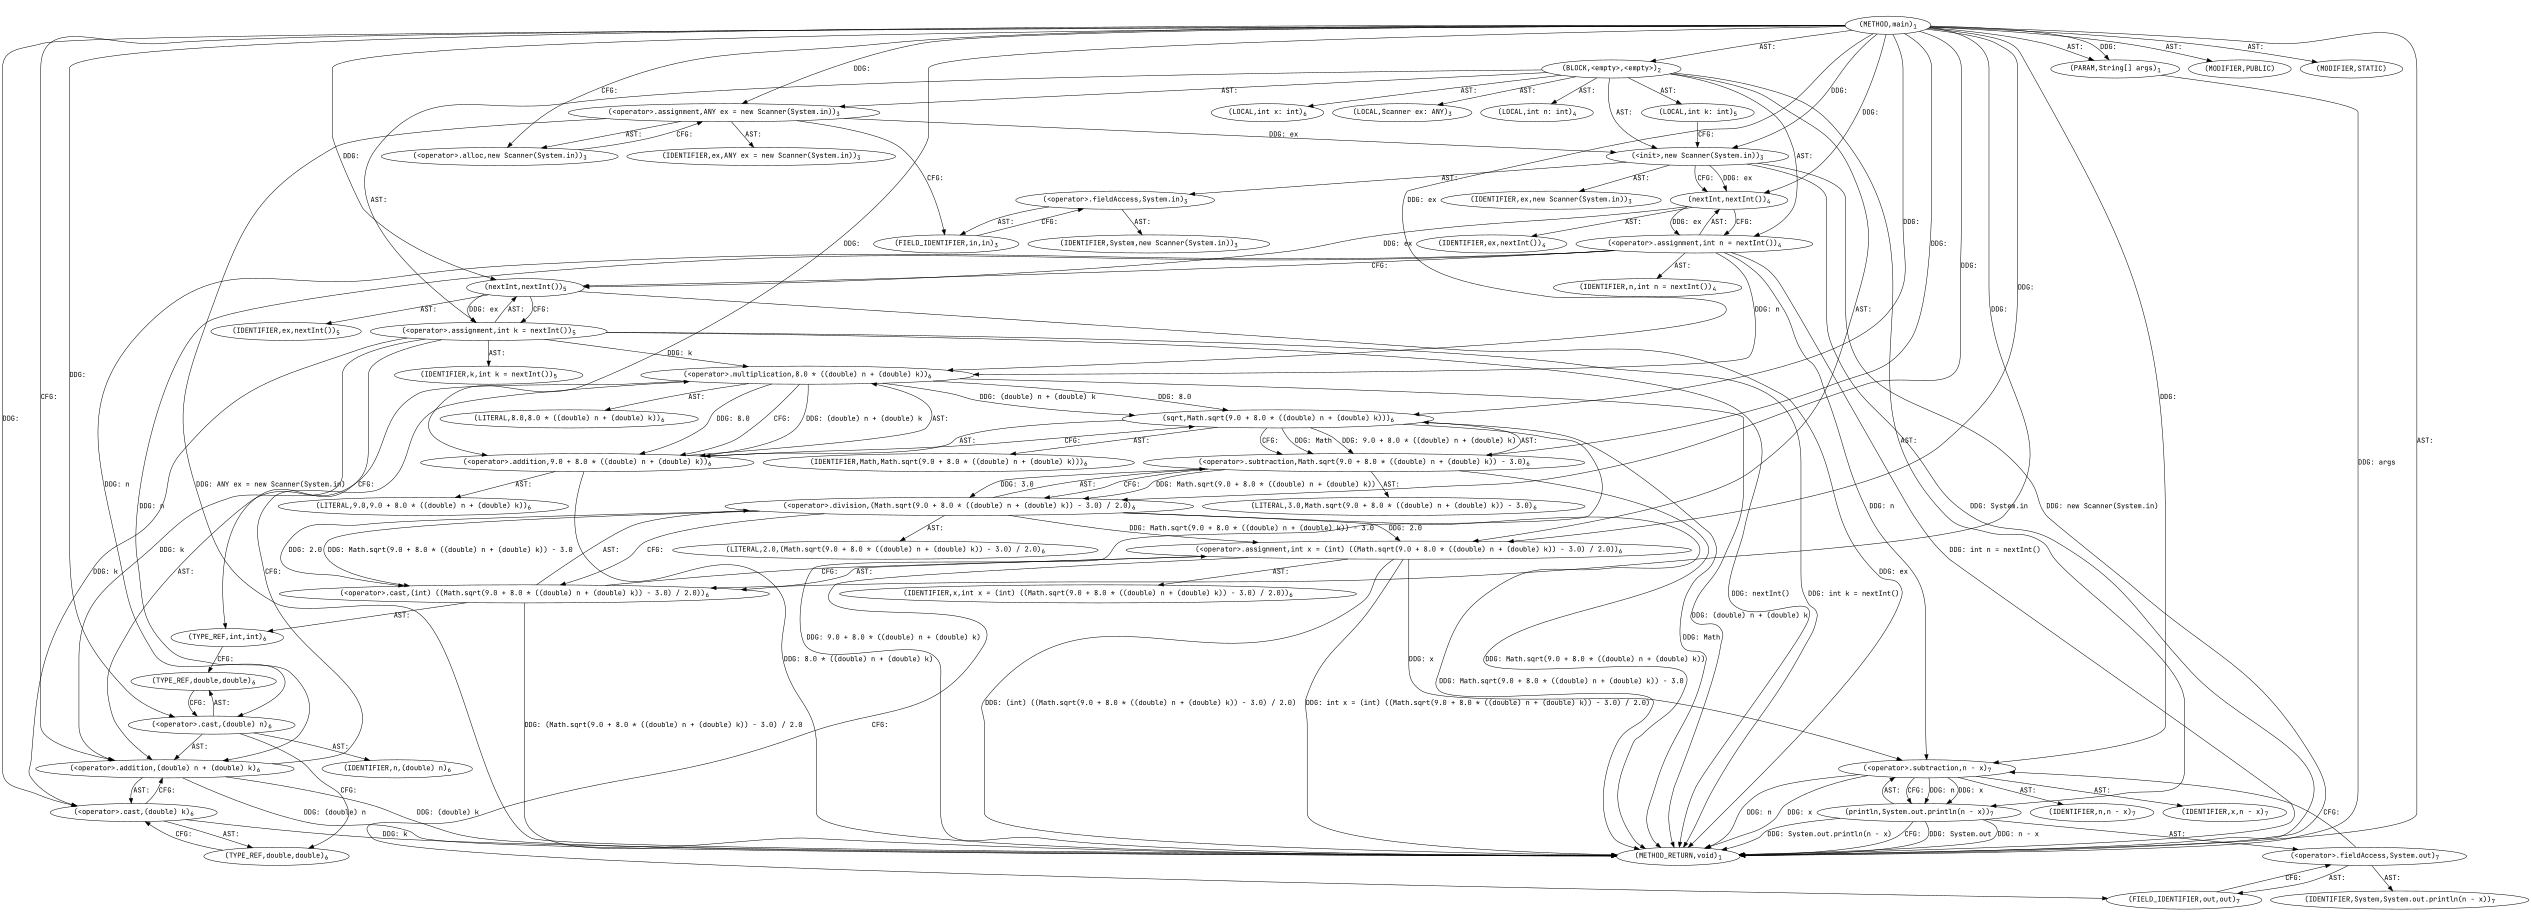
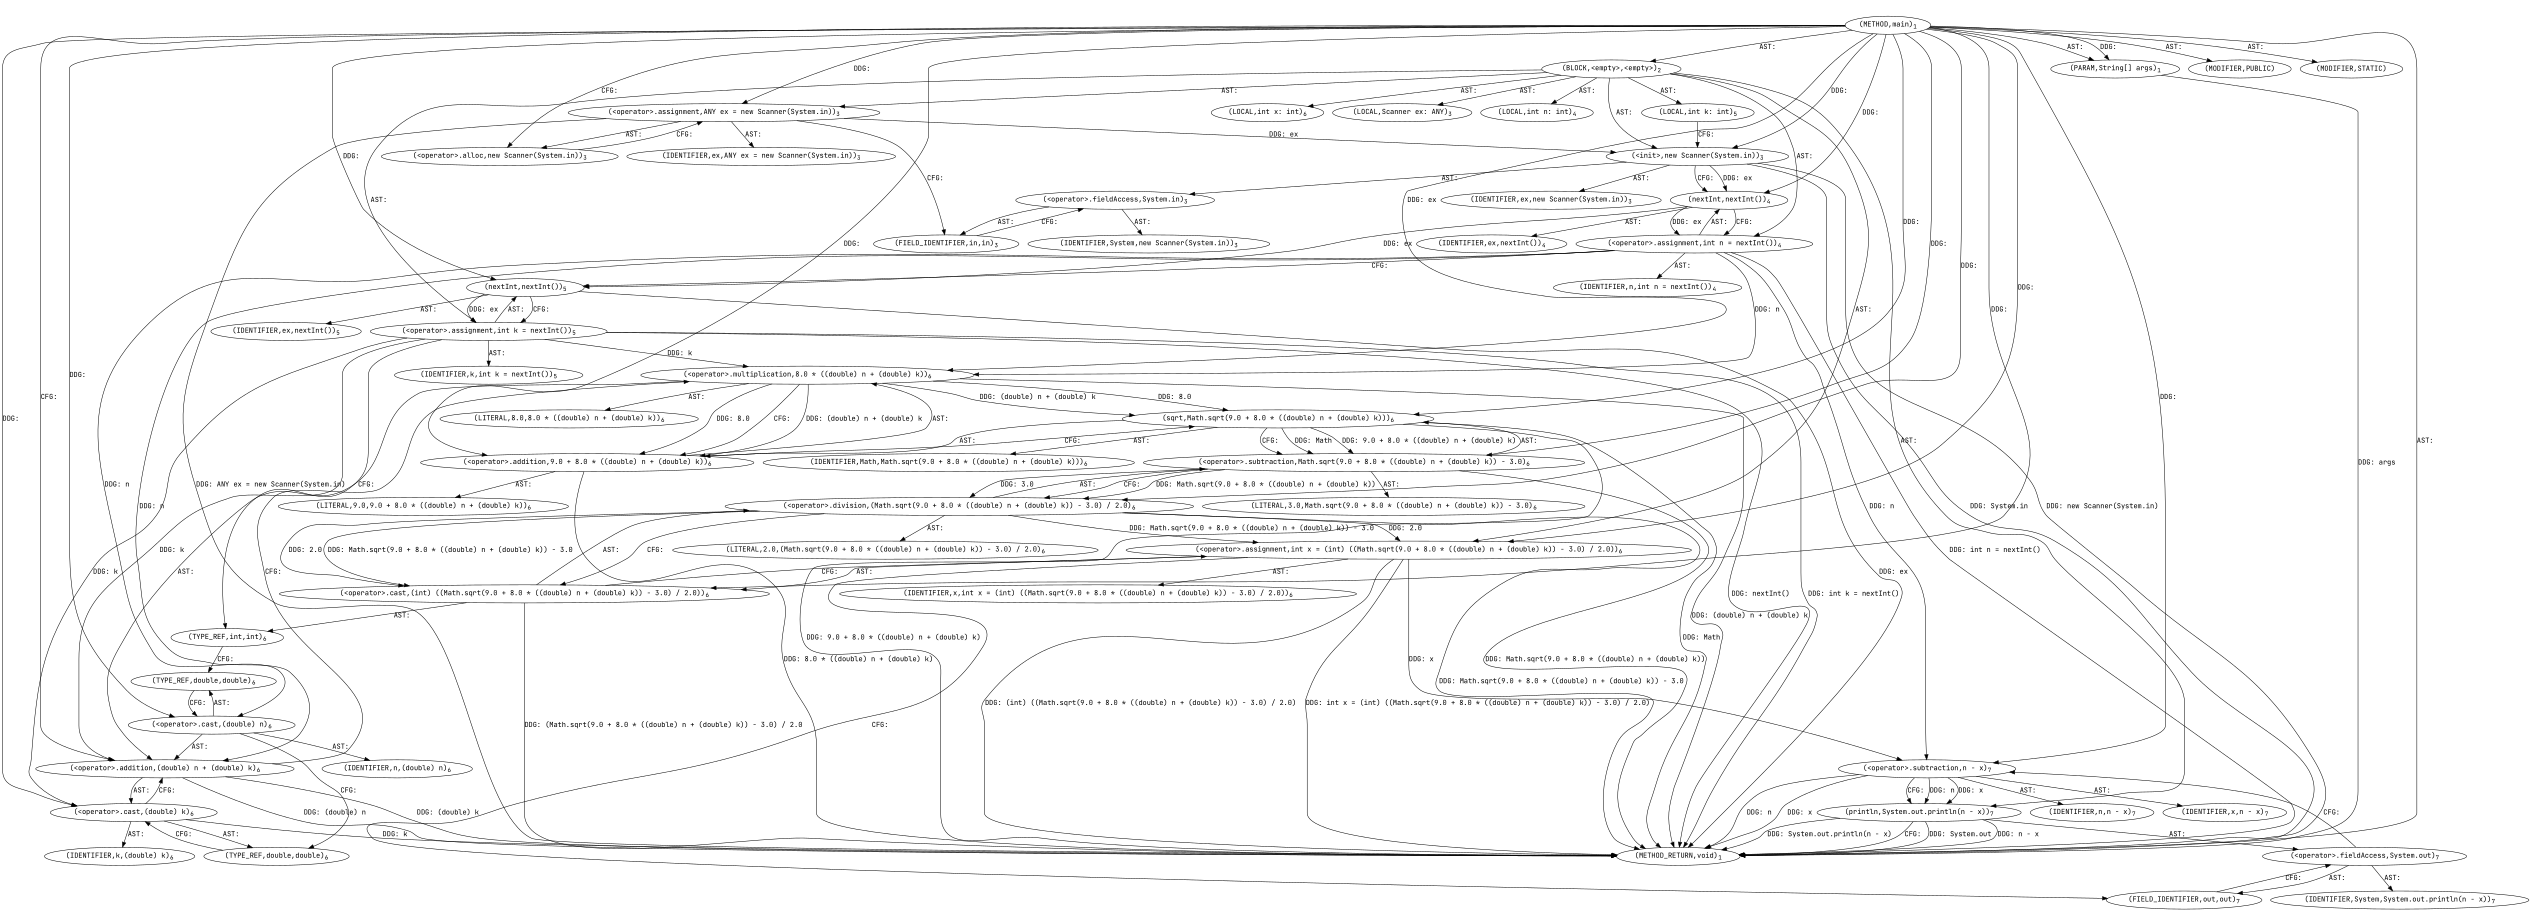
(1883, 793) -> none
none -> (120, 856)
